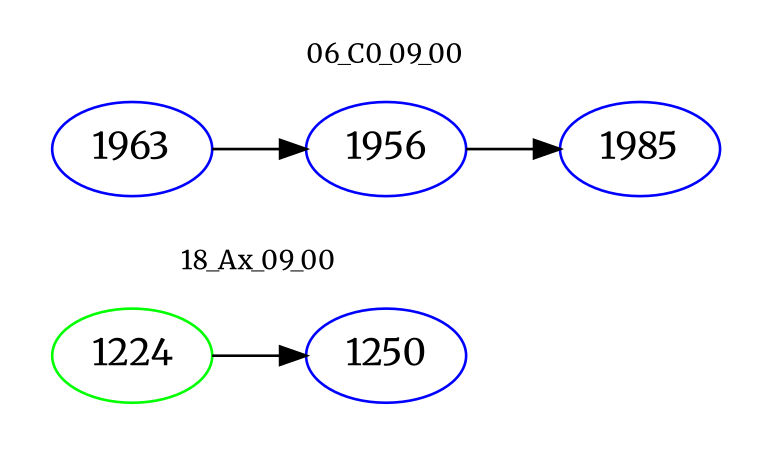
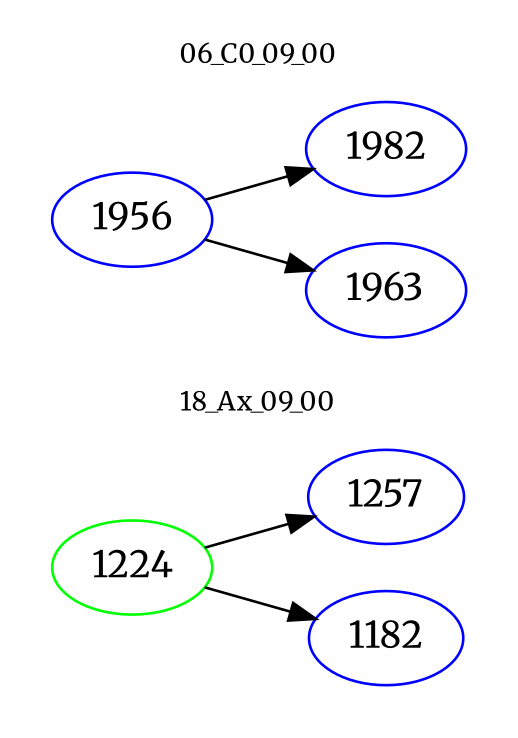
(246, 149) -> (246, 251)
(640, 149) -> (386, 149)
(386, 356) -> (386, 497)
none -> (386, 638)
